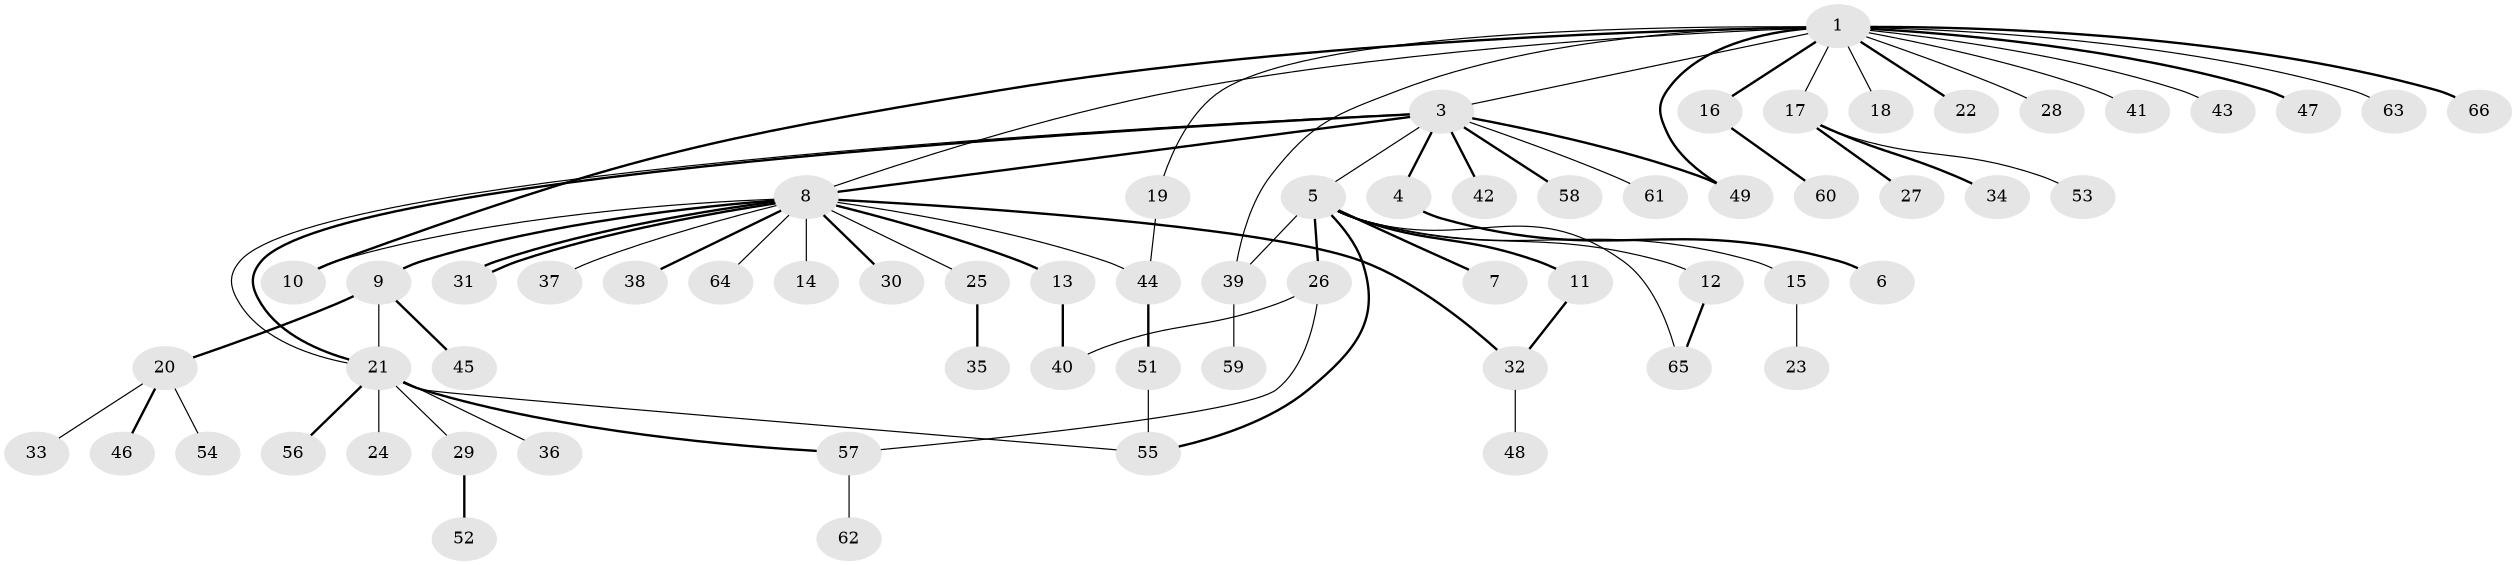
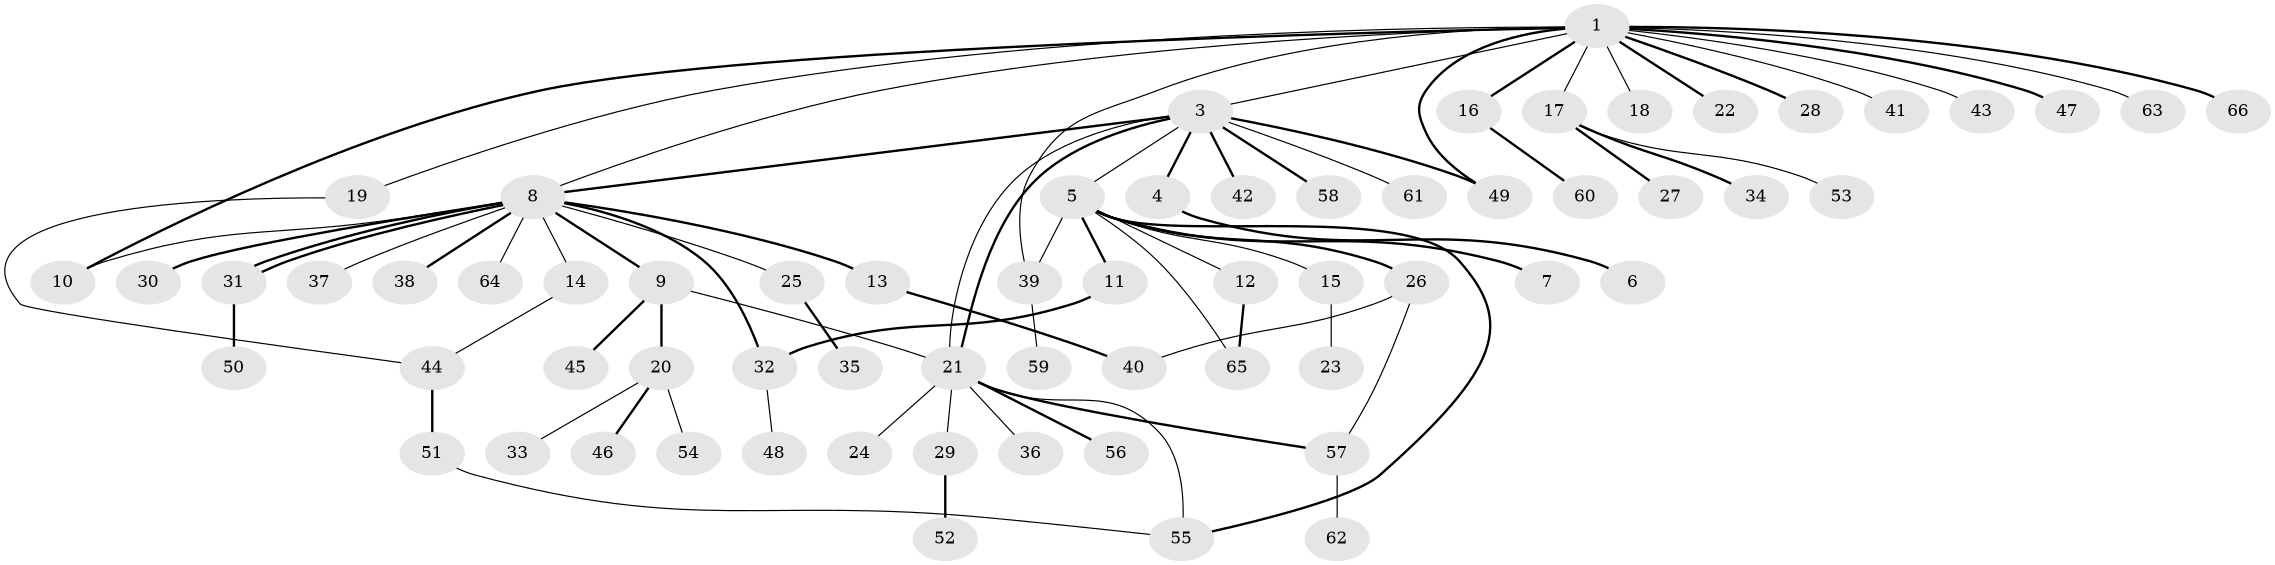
(1947, 66) -> (1706, 66)
(982, 228) -> (504, 325)
none -> (234, 368)
